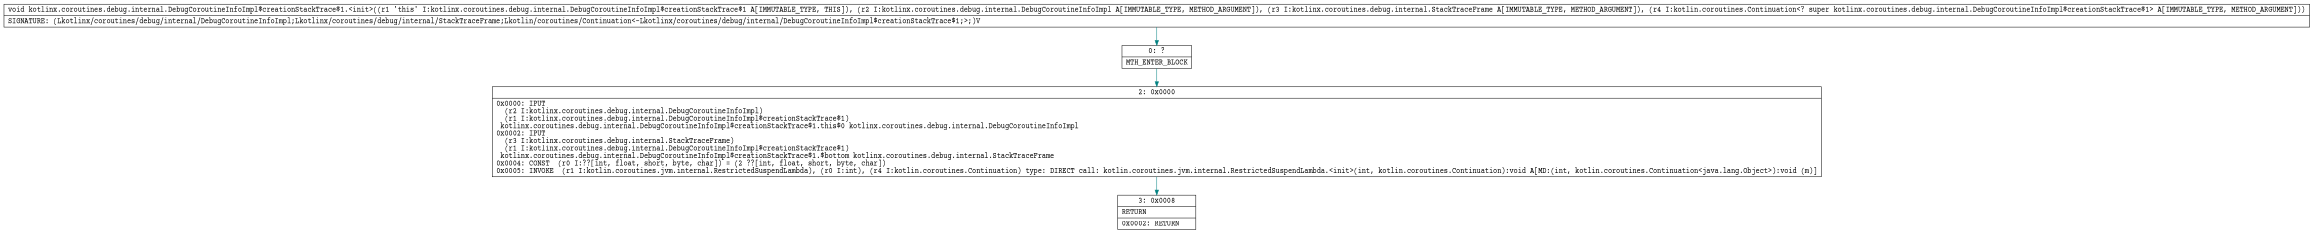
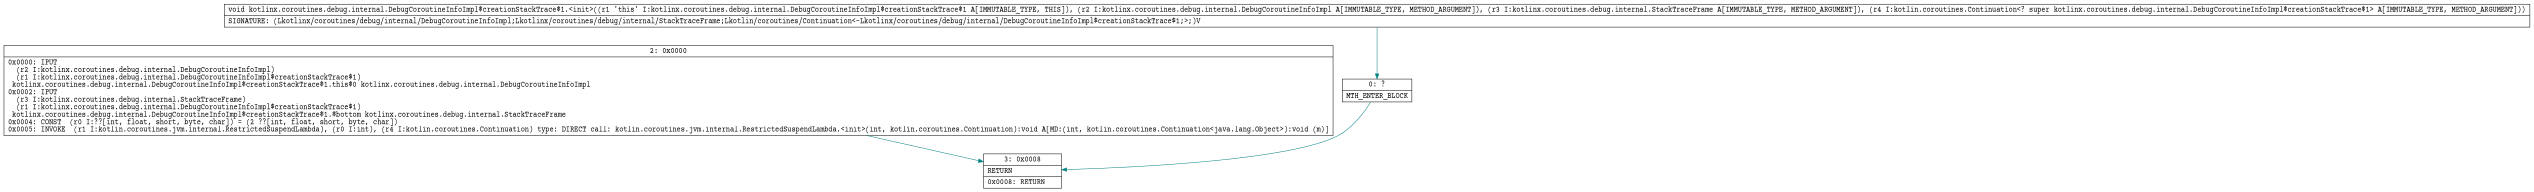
(1157, 75) -> (1227, 159)
(1157, 224) -> (1023, 182)
